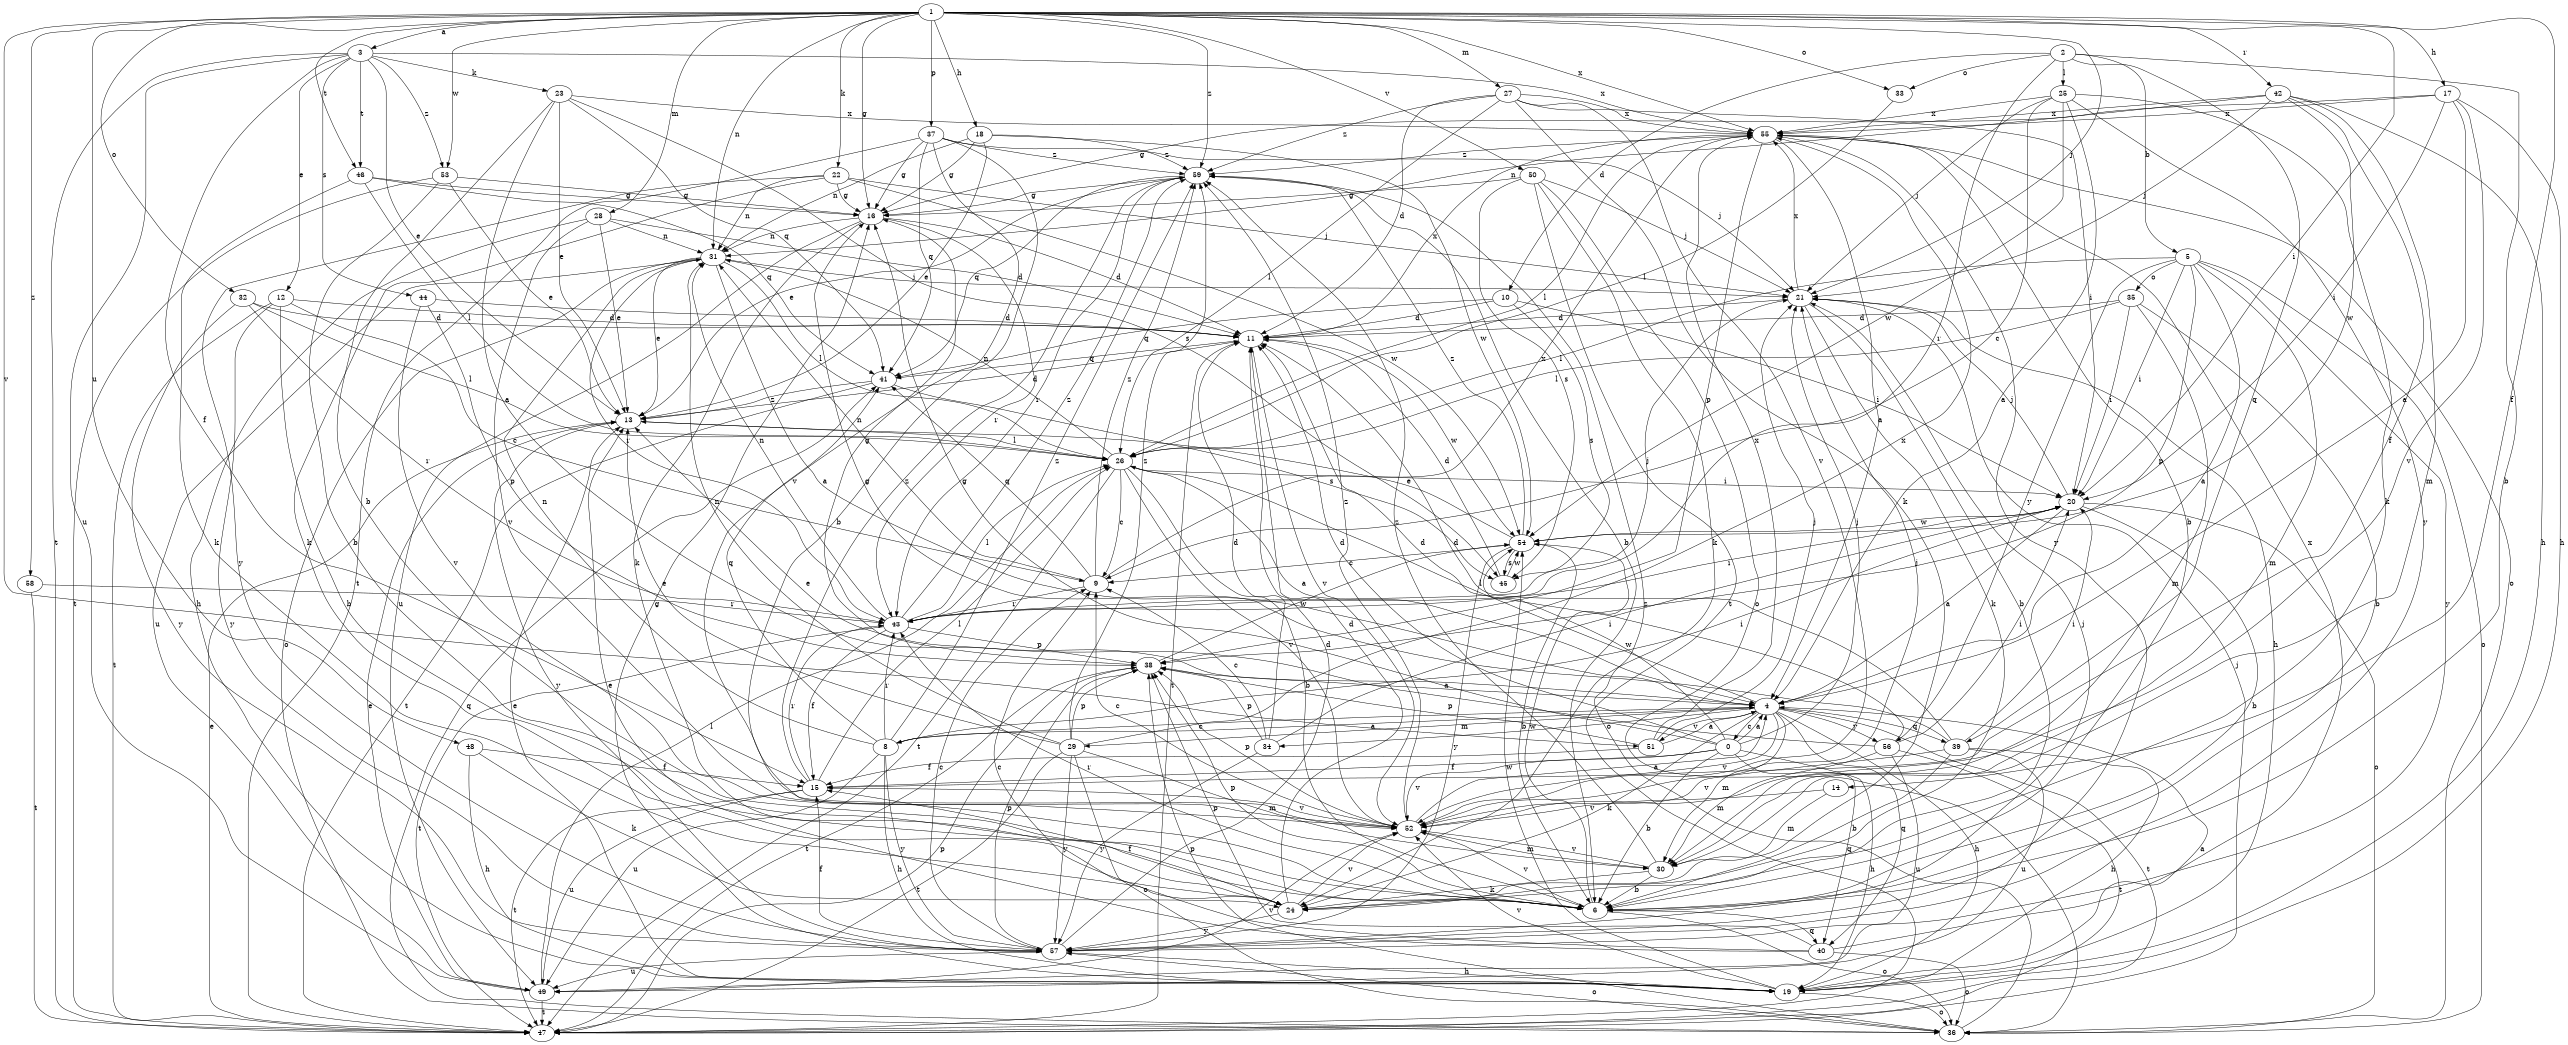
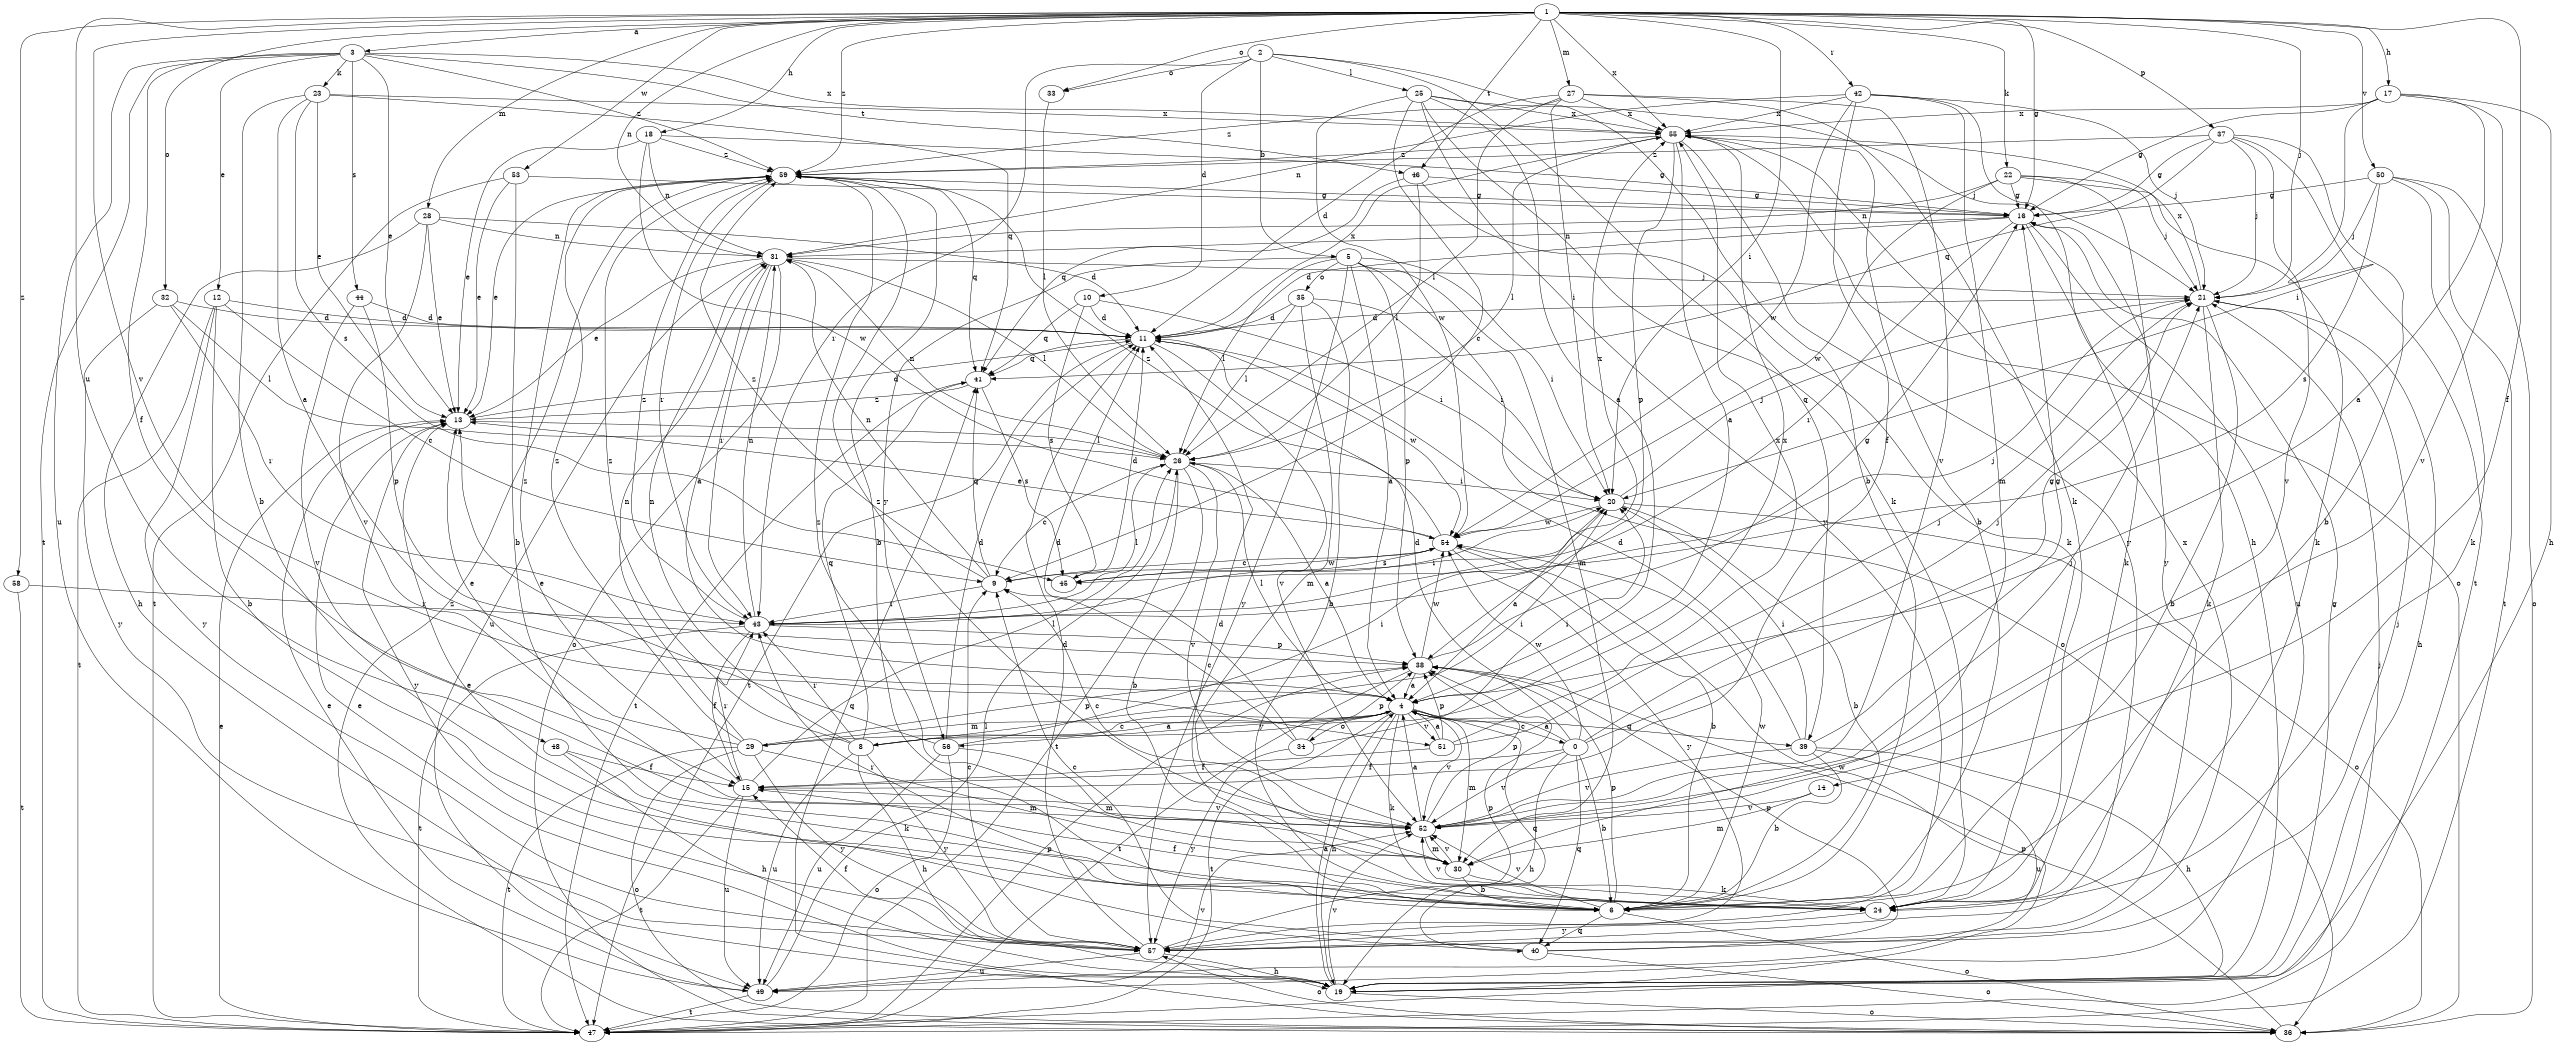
(417, 102) -> (560, 97)
(2121, 890) -> (877, 890)
